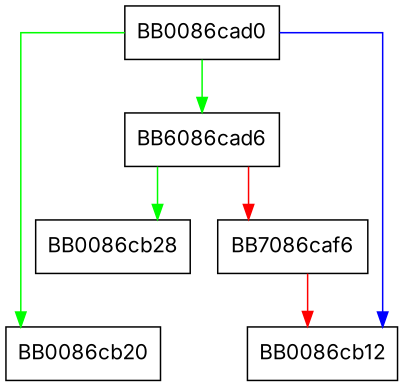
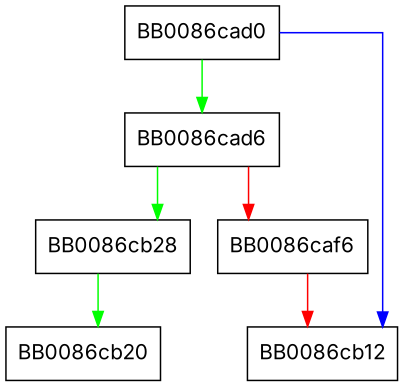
(21, 120) -> (98, 293)
(202, 140) -> (202, 140)
(293, 247) -> (293, 247)
